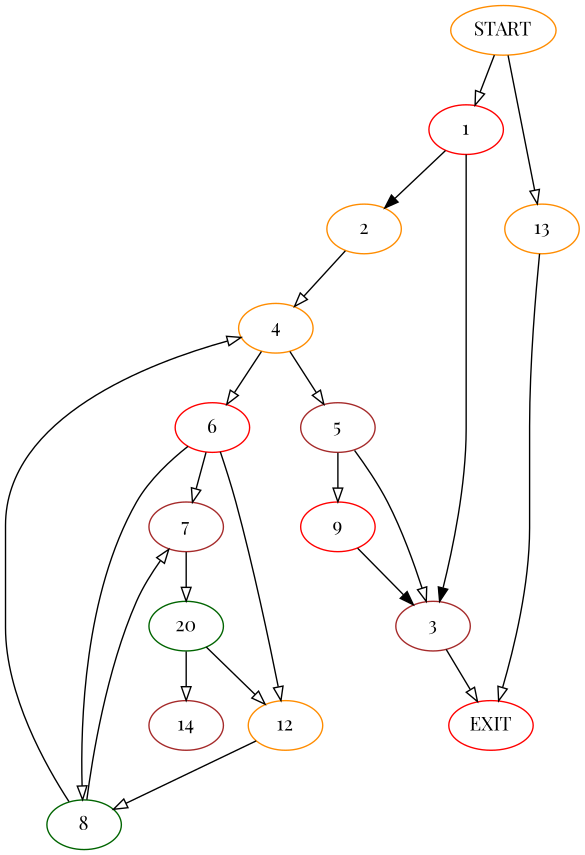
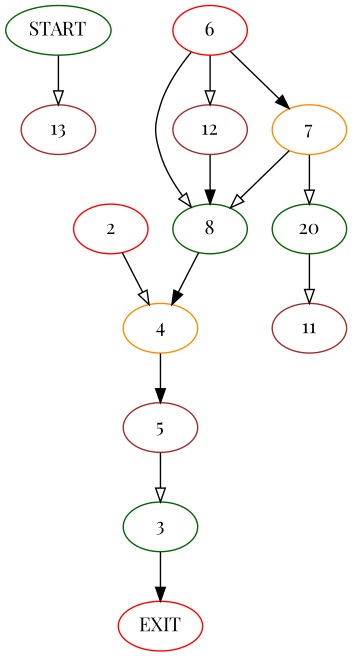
(503, 30) -> (58, 30)
(466, 130) -> none
(364, 229) -> (111, 229)
(542, 229) -> (58, 130)
(248, 372) -> none
(303, 372) -> (160, 371)
(201, 470) -> (255, 75)
(530, 472) -> none
(7, 516) -> (188, 272)
(186, 527) -> (309, 130)
(338, 527) -> none
(433, 626) -> (160, 527)
(458, 669) -> (160, 570)
(231, 671) -> none
(111, 676) -> (265, 174)
(186, 725) -> (309, 328)
(285, 725) -> (210, 130)
(191, 772) -> (210, 173)
